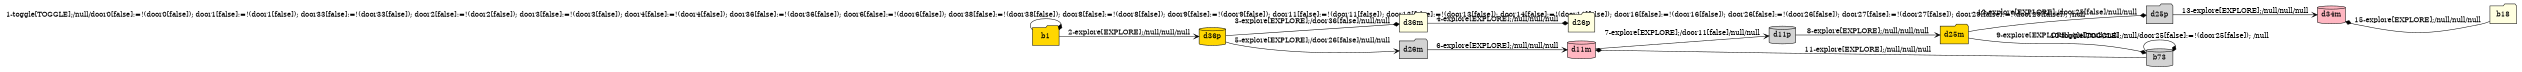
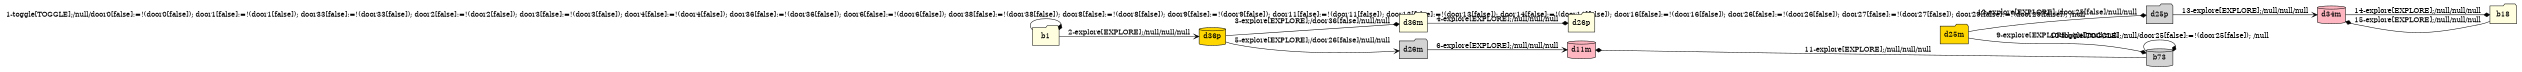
none -> (2415, 15)
(1782, 35) -> none
(1046, 36) -> (1046, 36)
